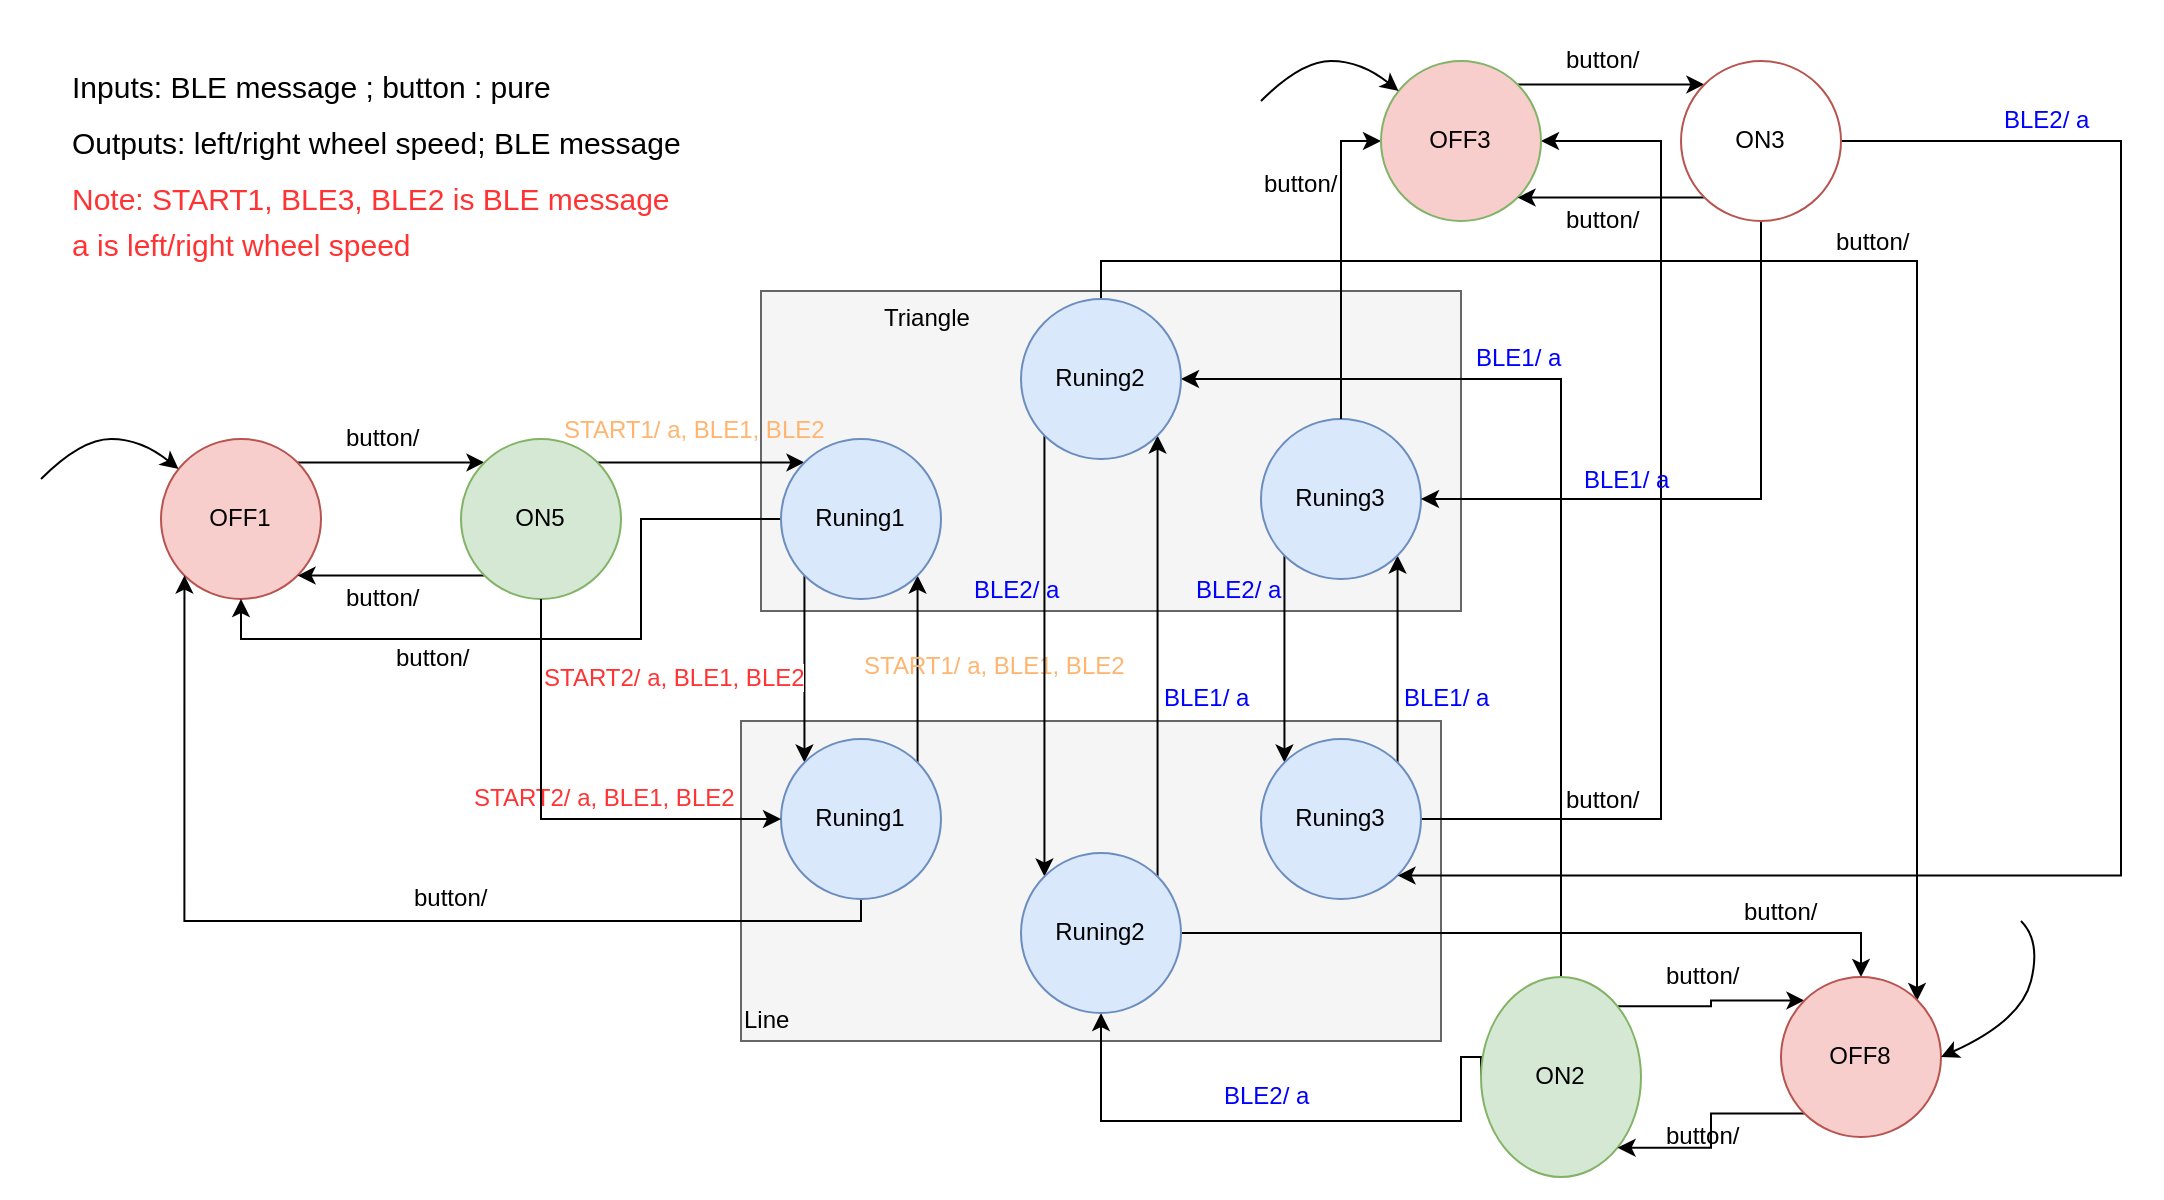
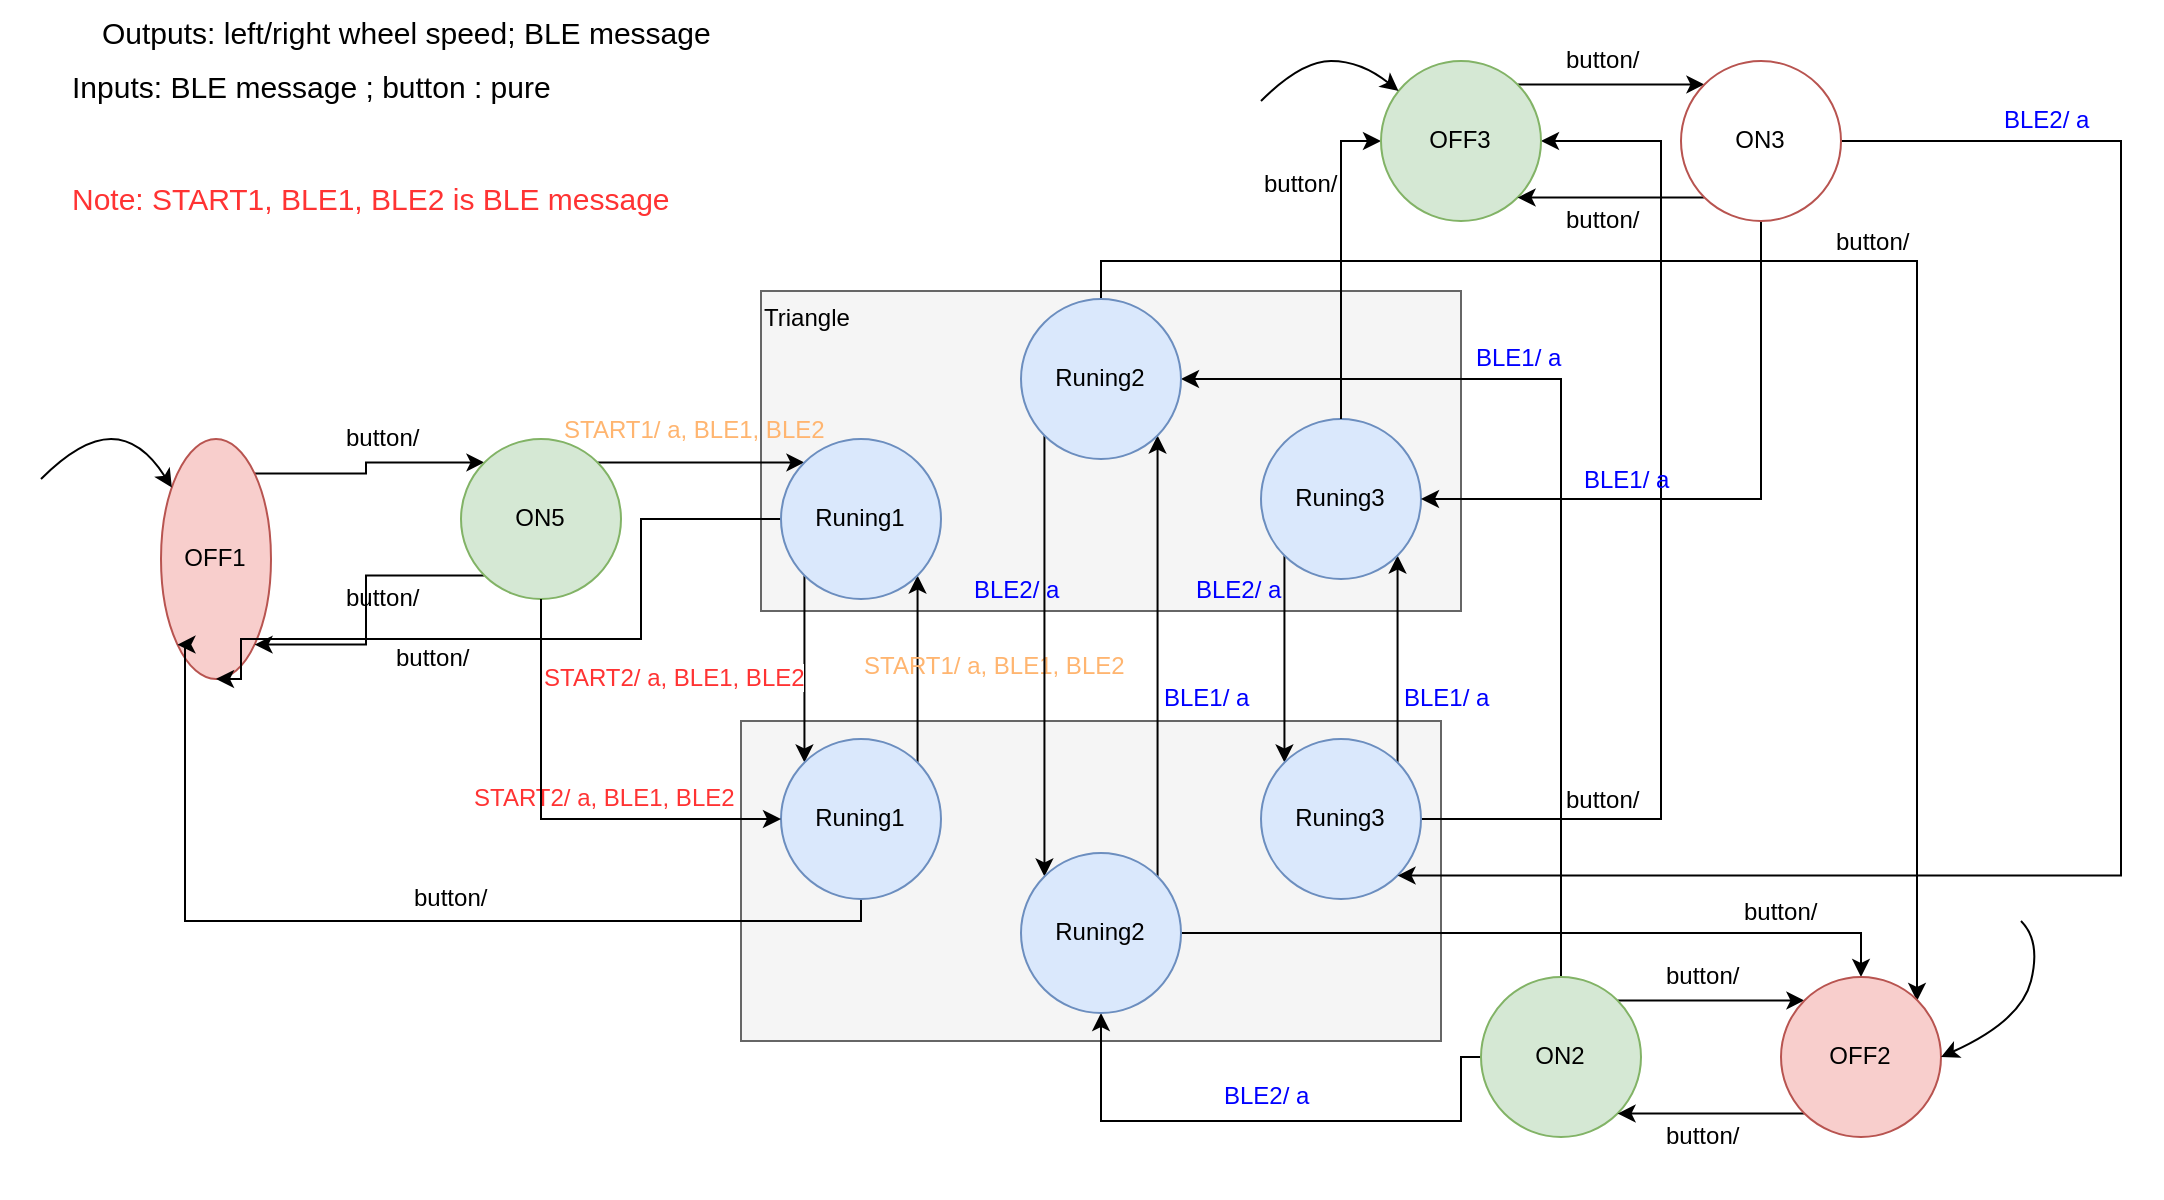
(389, 141) -> (419, 31)
(1461, 141) -> (1461, 141)
(362, 201) -> (362, 201)
(259, 243) -> none
(941, 319) -> (821, 319)
(241, 519) -> (216, 559)
(781, 1021) -> none
(1861, 1057) -> (1861, 1057)
(1561, 1077) -> (1561, 1057)
